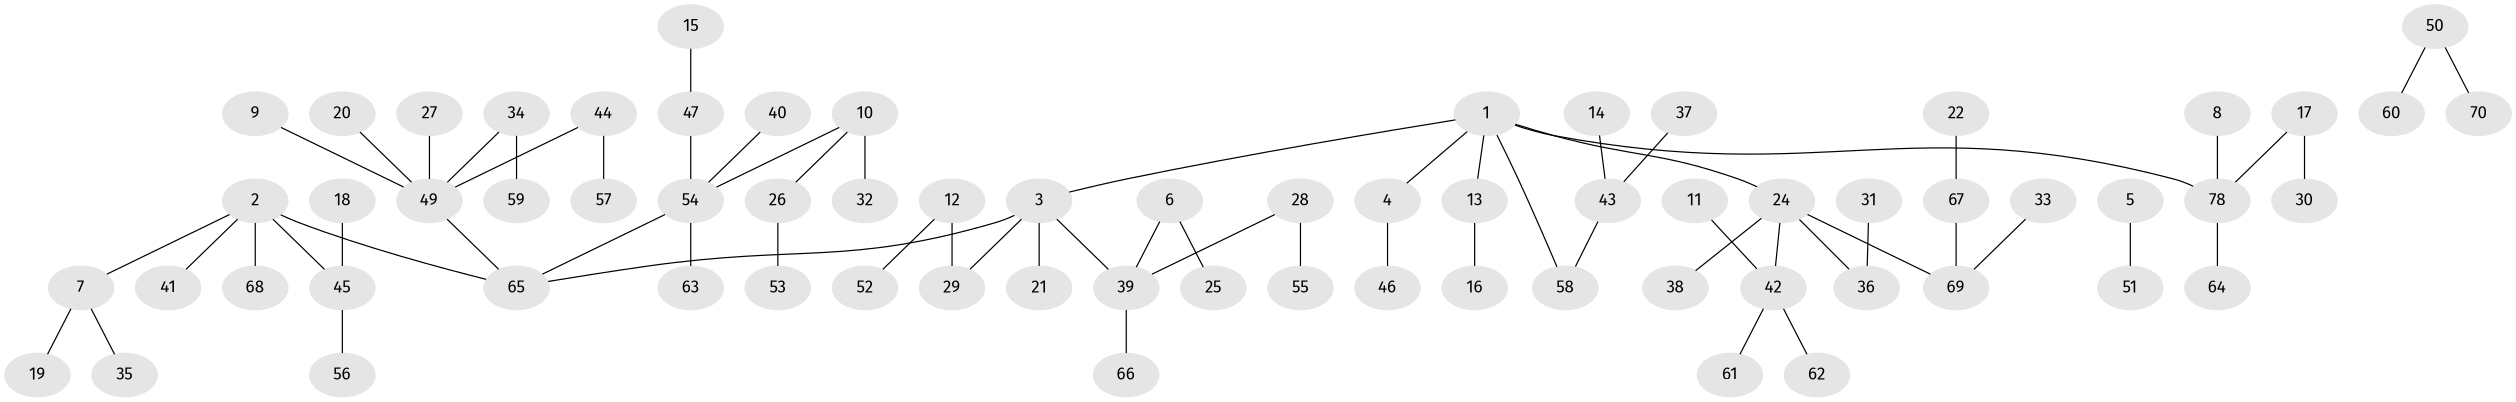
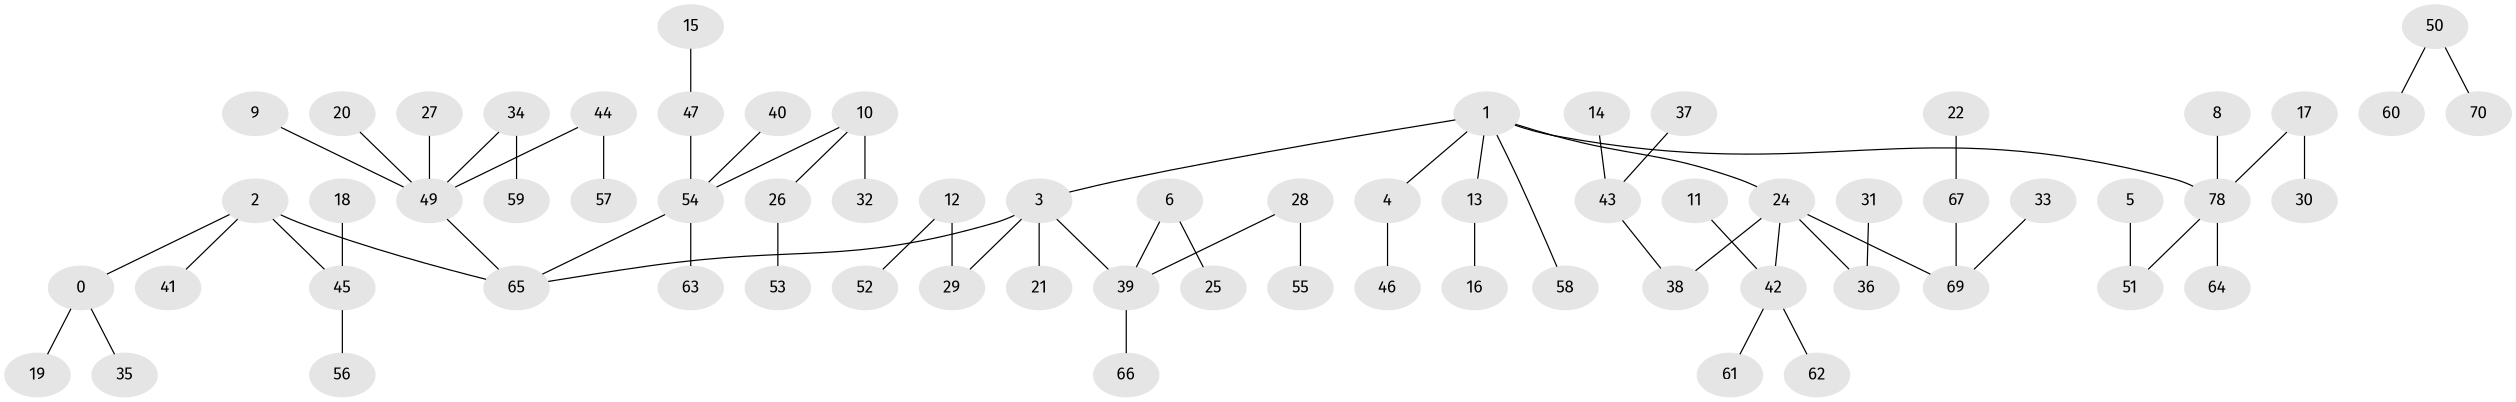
(1587, 244) -> (1642, 244)
none -> (2174, 244)
(81, 288) -> (81, 288)
(255, 288) -> none
